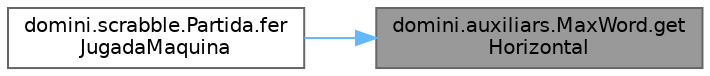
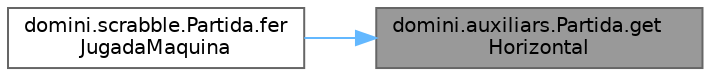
(539, 38) -> (539, 38)
